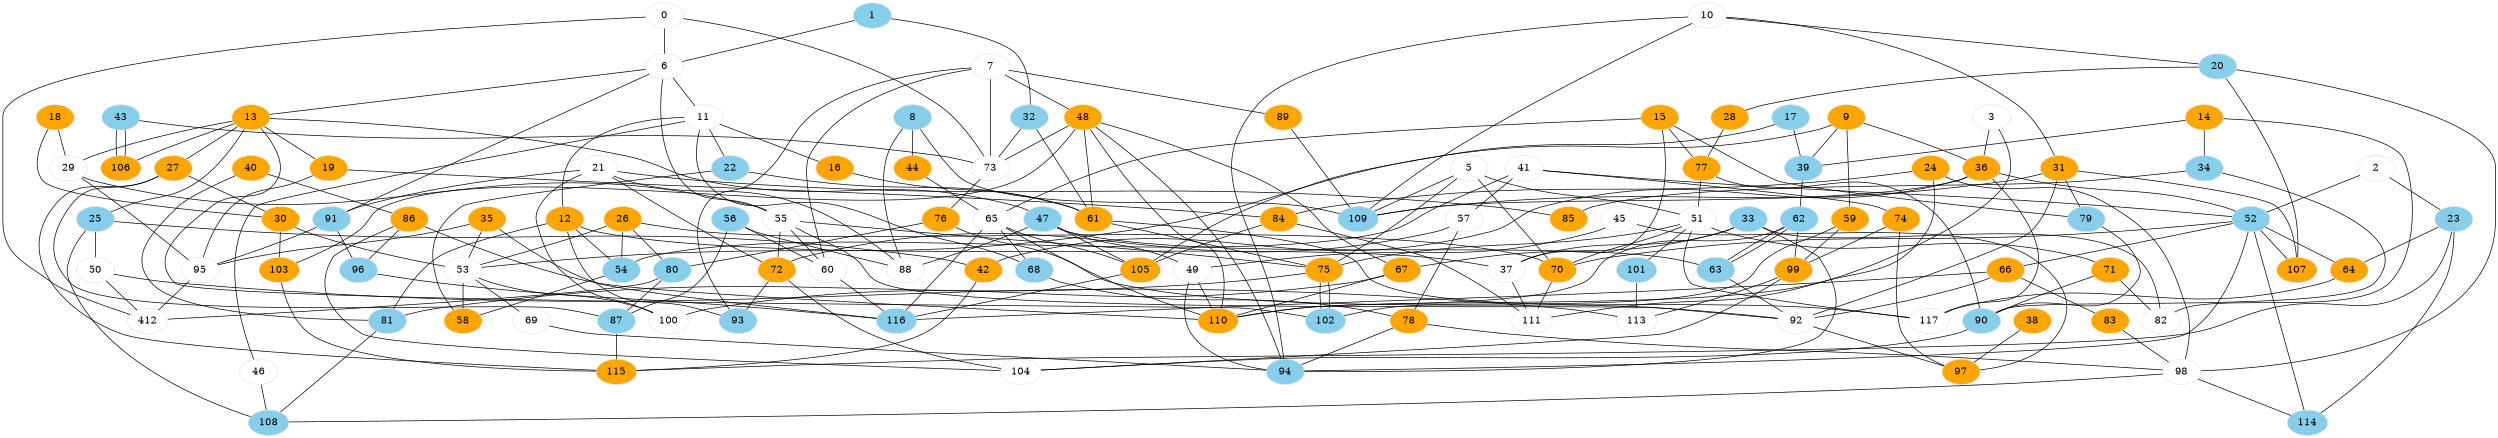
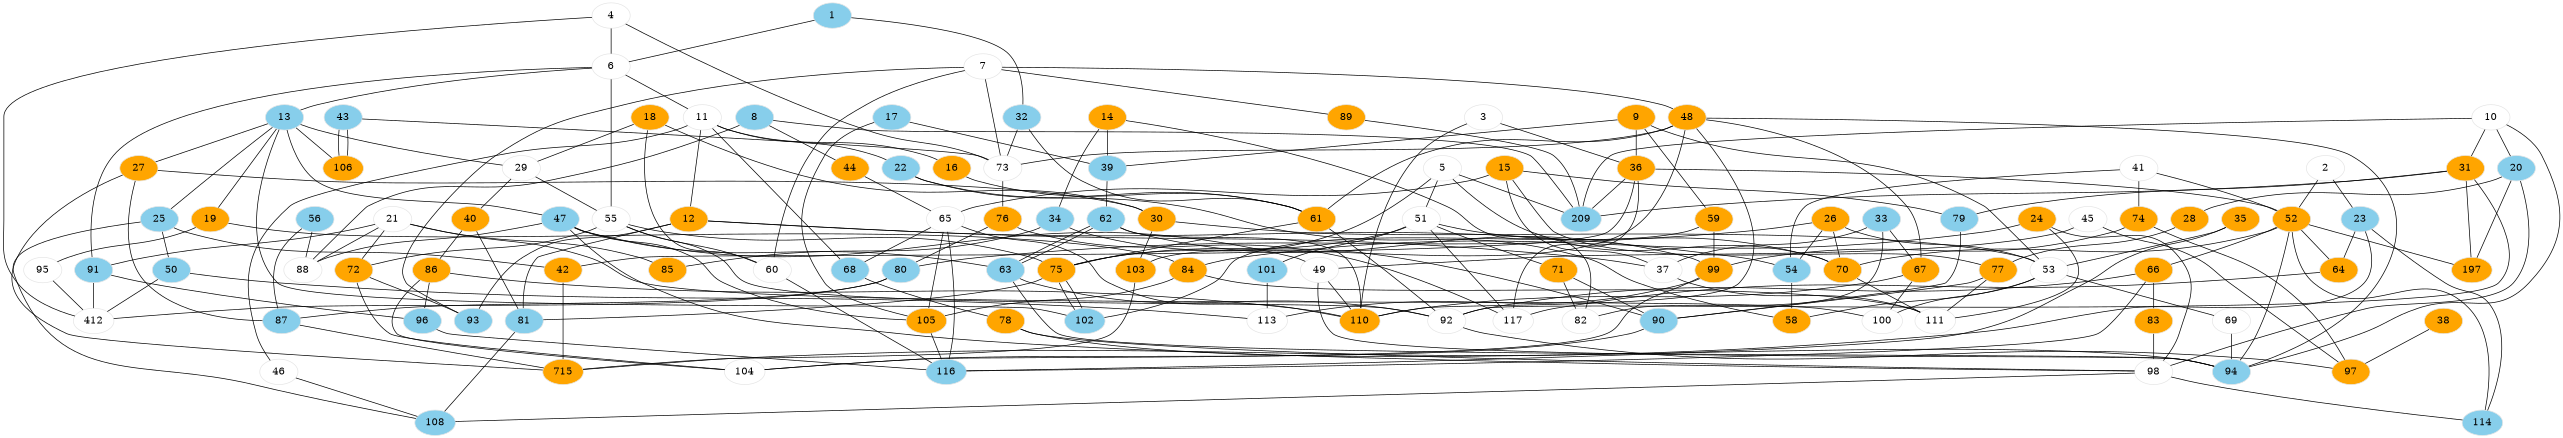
(665, 16) -> (611, 16)
(251, 117) -> (285, 117)
(1699, 194) -> (1959, 301)
(136, 218) -> (496, 194)
(1358, 219) -> (1581, 219)
(1464, 219) -> none
(2251, 219) -> (2292, 219)
(779, 245) -> (656, 221)
(267, 247) -> (94, 296)
(318, 247) -> none
(95, 270) -> (171, 270)
(2297, 270) -> (2472, 270)
(1804, 342) -> (1602, 354)
none -> (1022, 344)
(616, 372) -> (563, 372)
